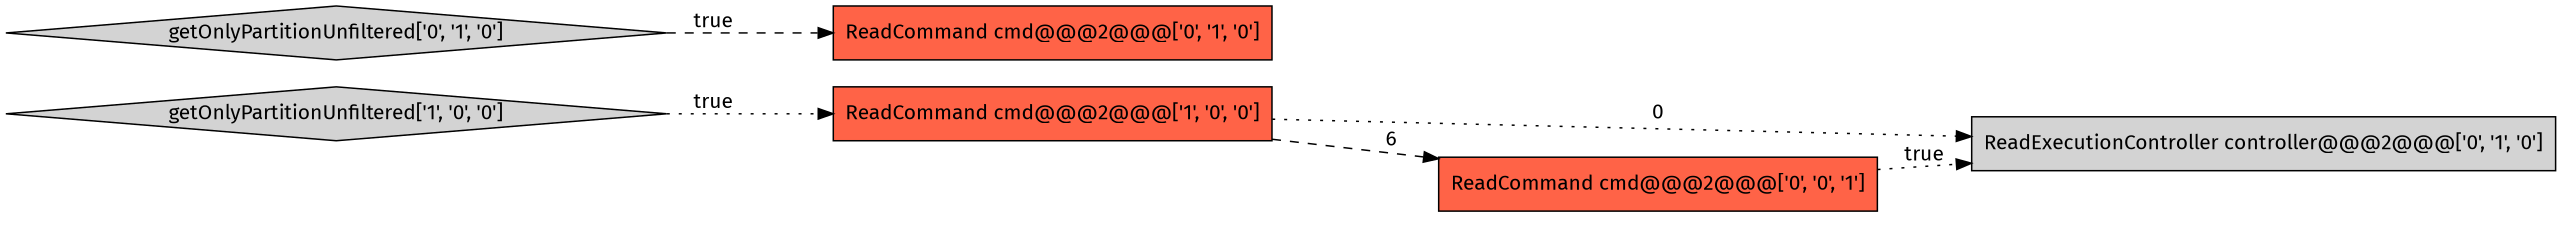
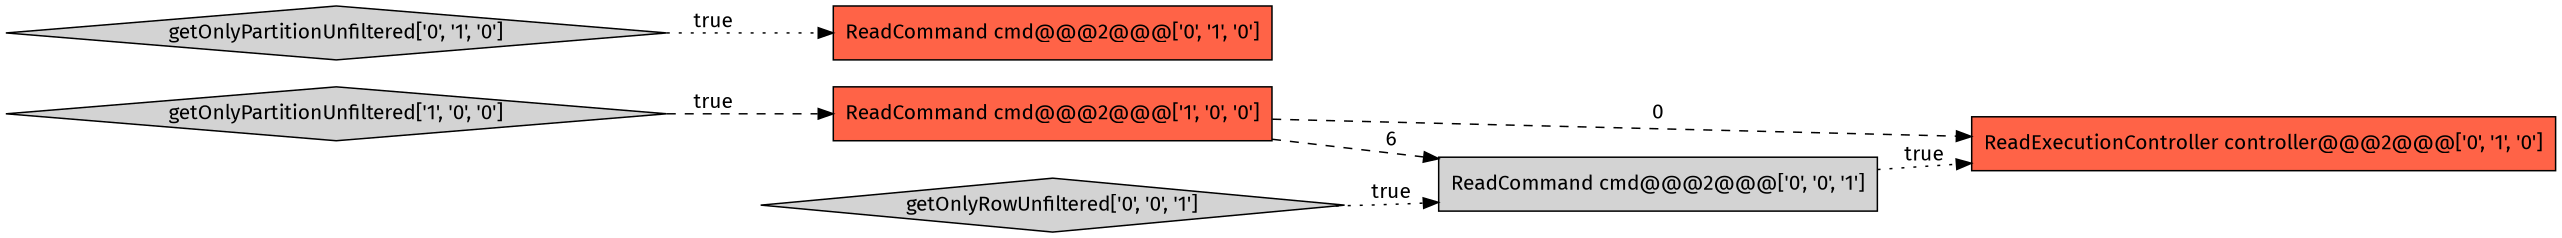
(742, 33) -> (742, 33)
(742, 114) -> (742, 114)
(1614, 128) -> (1614, 128)
(2264, 144) -> (2264, 144)
(1658, 184) -> (1658, 184)
none -> (1053, 205)
